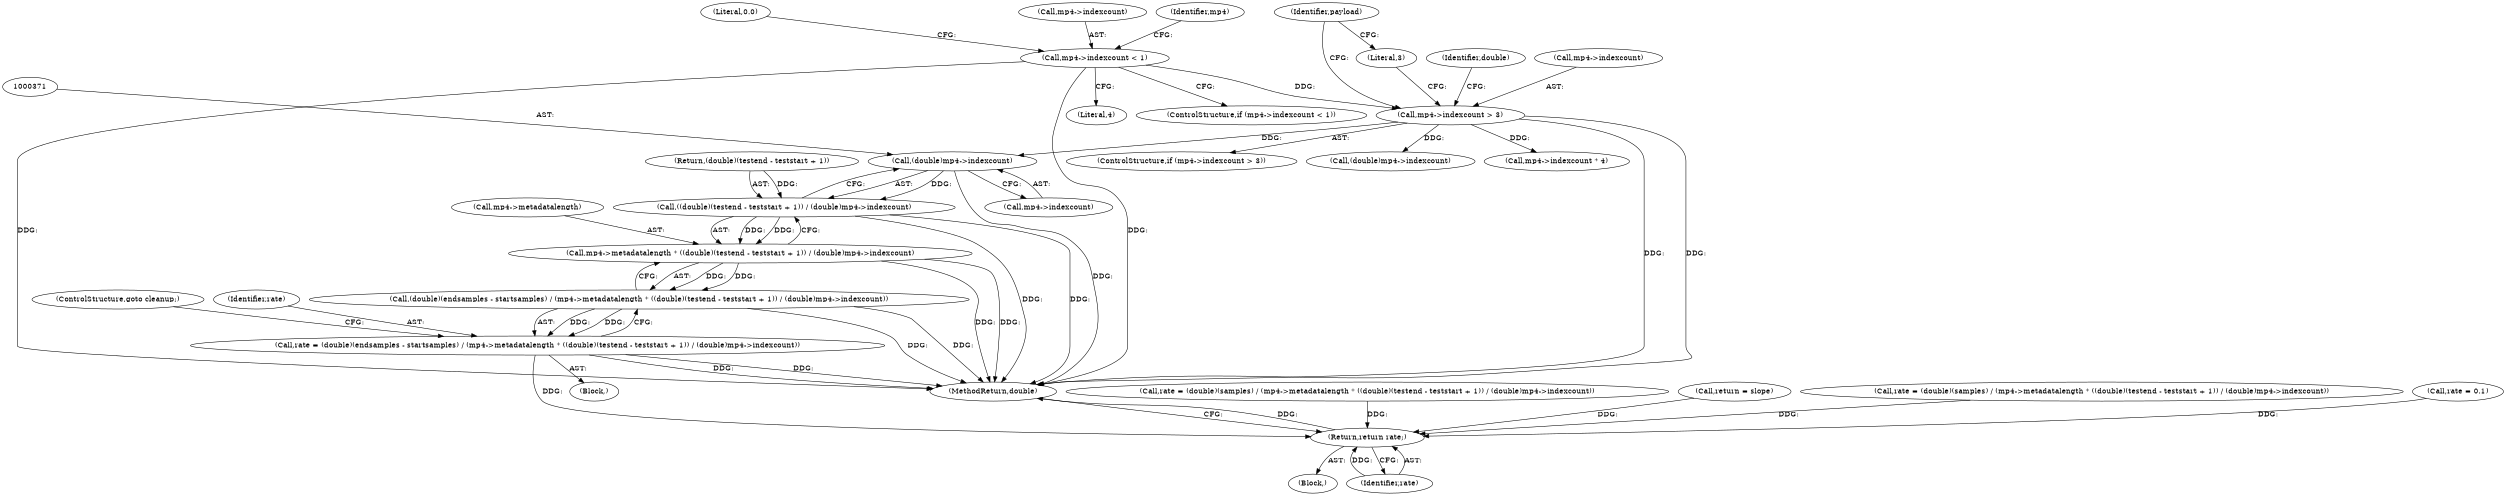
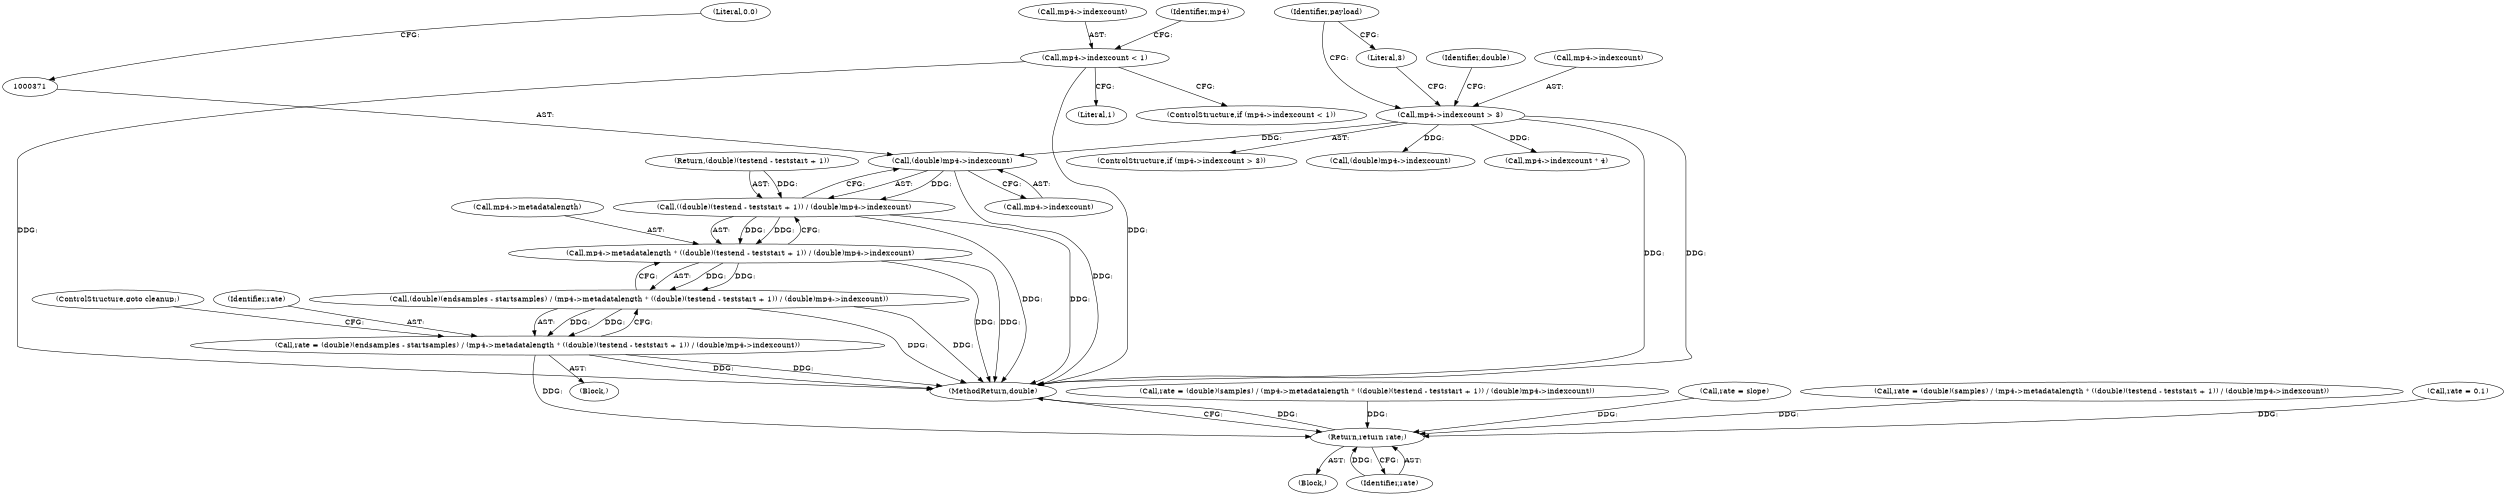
(902, 34) -> (376, 34)
(1268, 90) -> none
(1096, 115) -> (1096, 115)
(1735, 392) -> (1735, 392)
